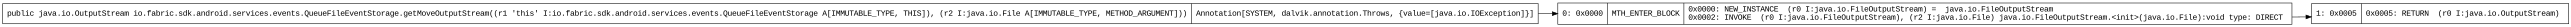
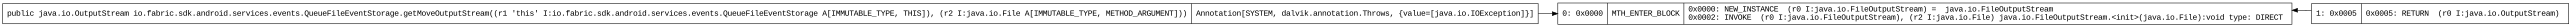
(2299, 17) -> (2305, 10)
